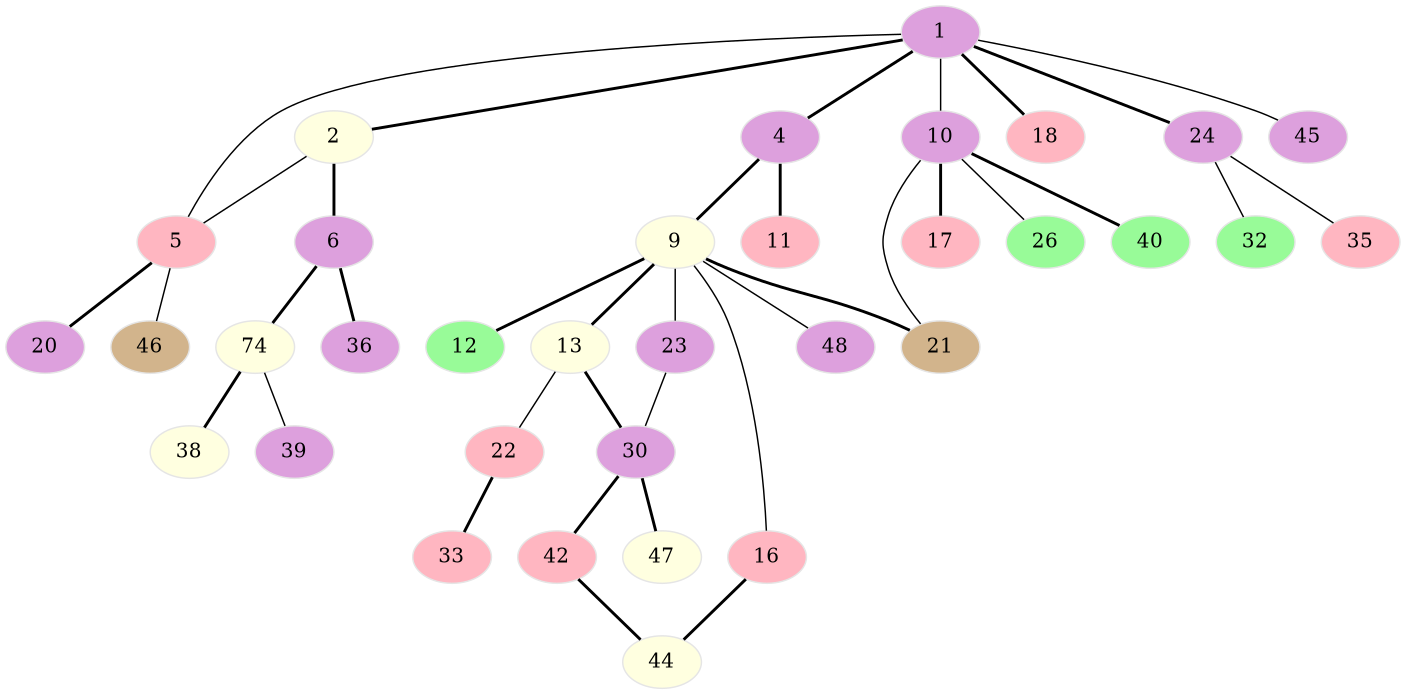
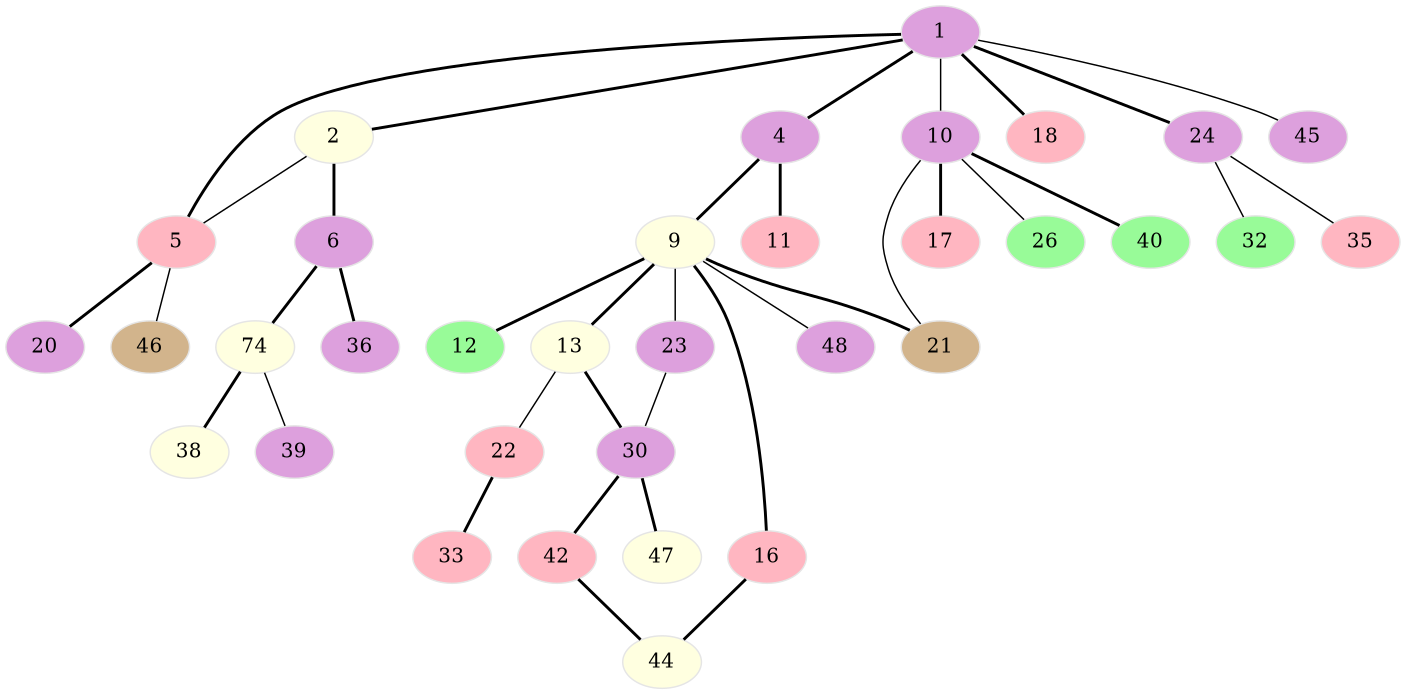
(517, 59) -> (517, 59)
(749, 392) -> (749, 392)
